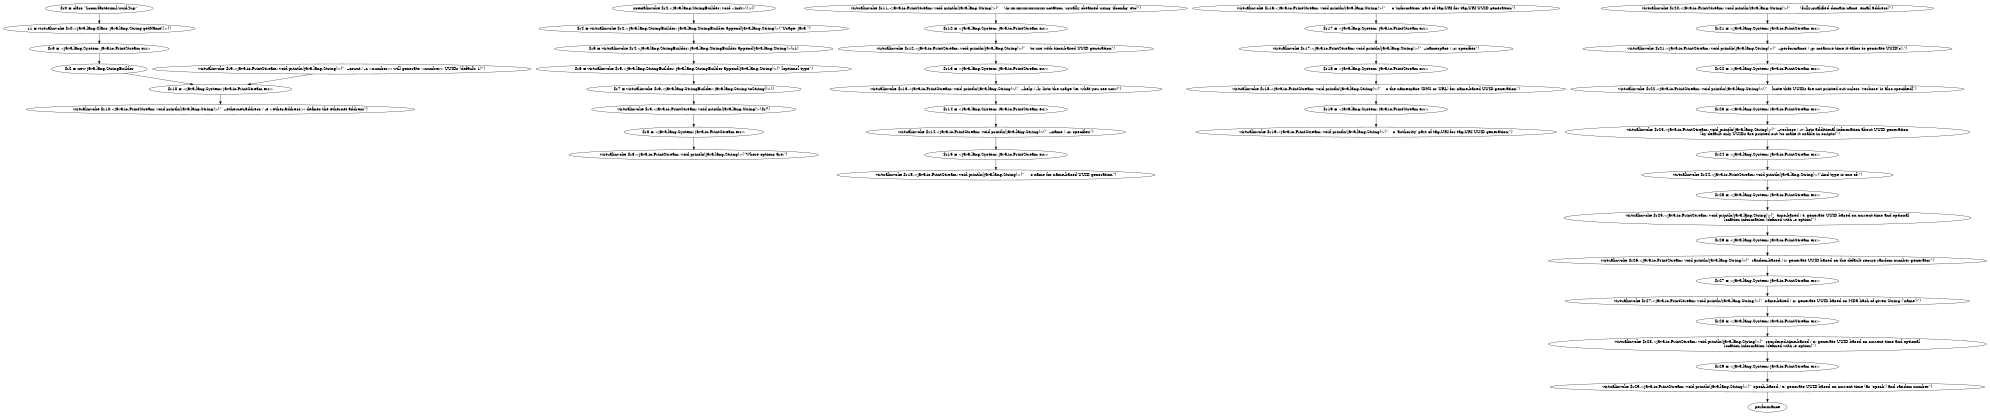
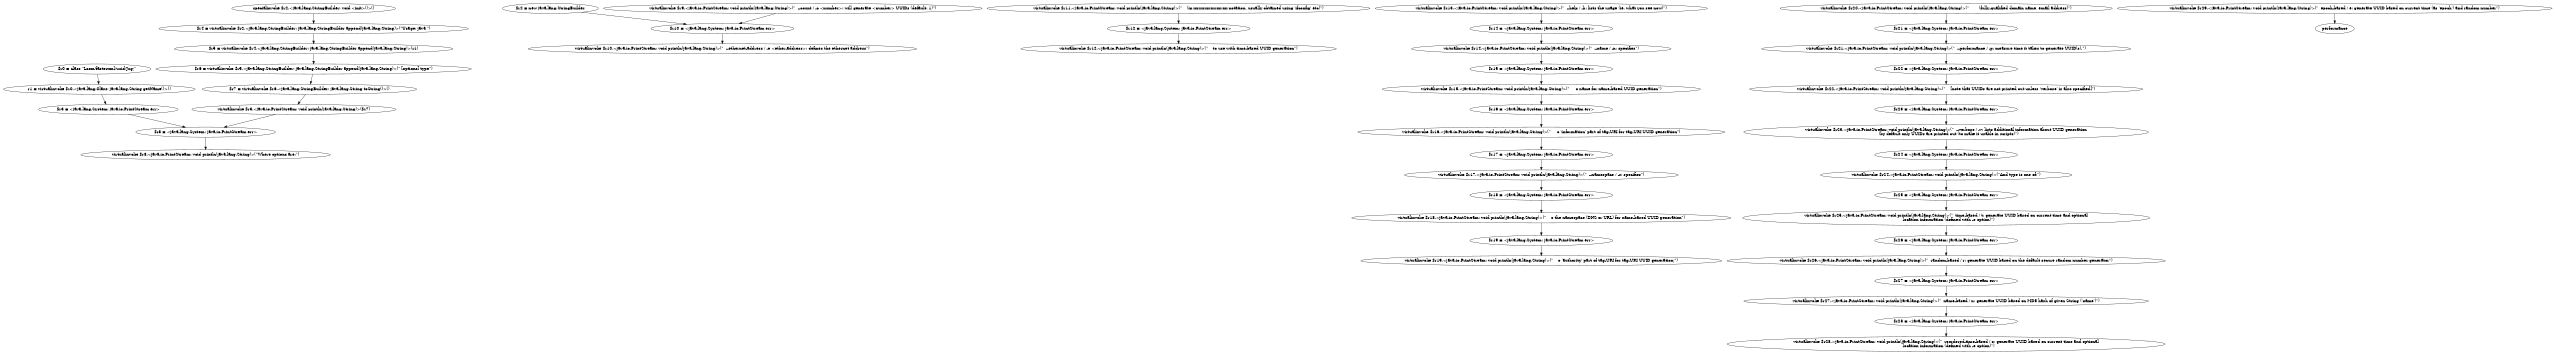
(99, 58) -> (156, 120)
(996, 69) -> none
none -> (1541, 109)
(1767, 367) -> none
